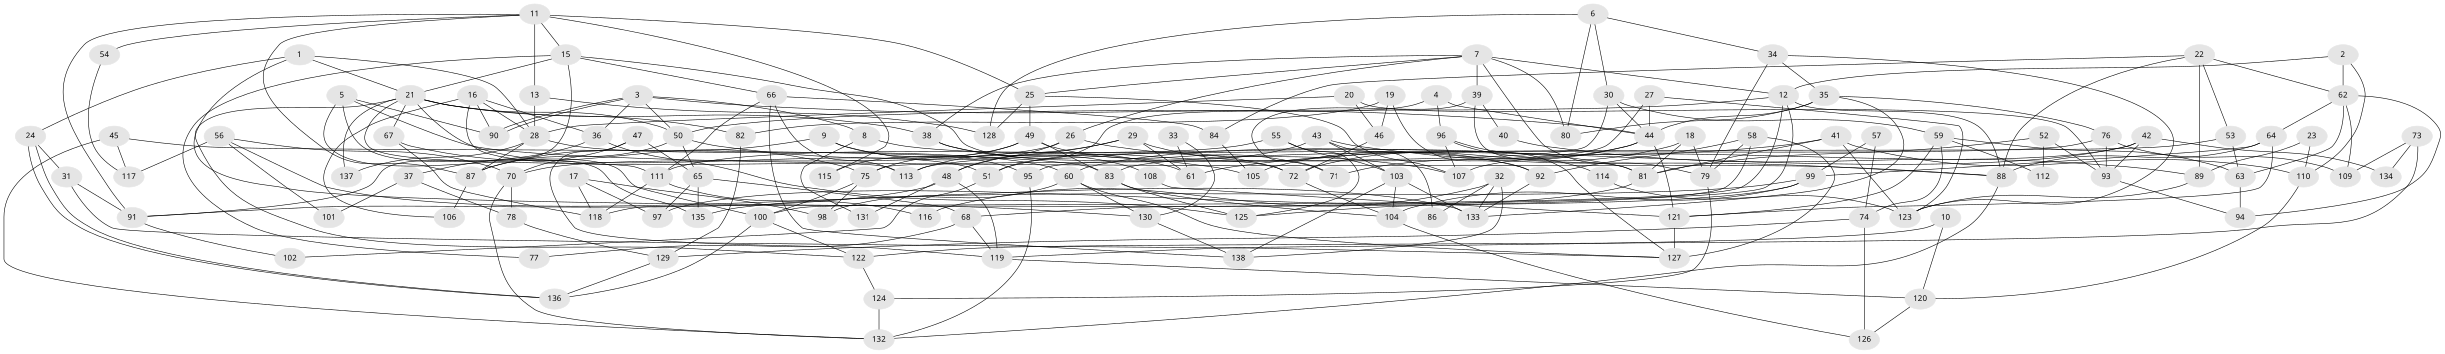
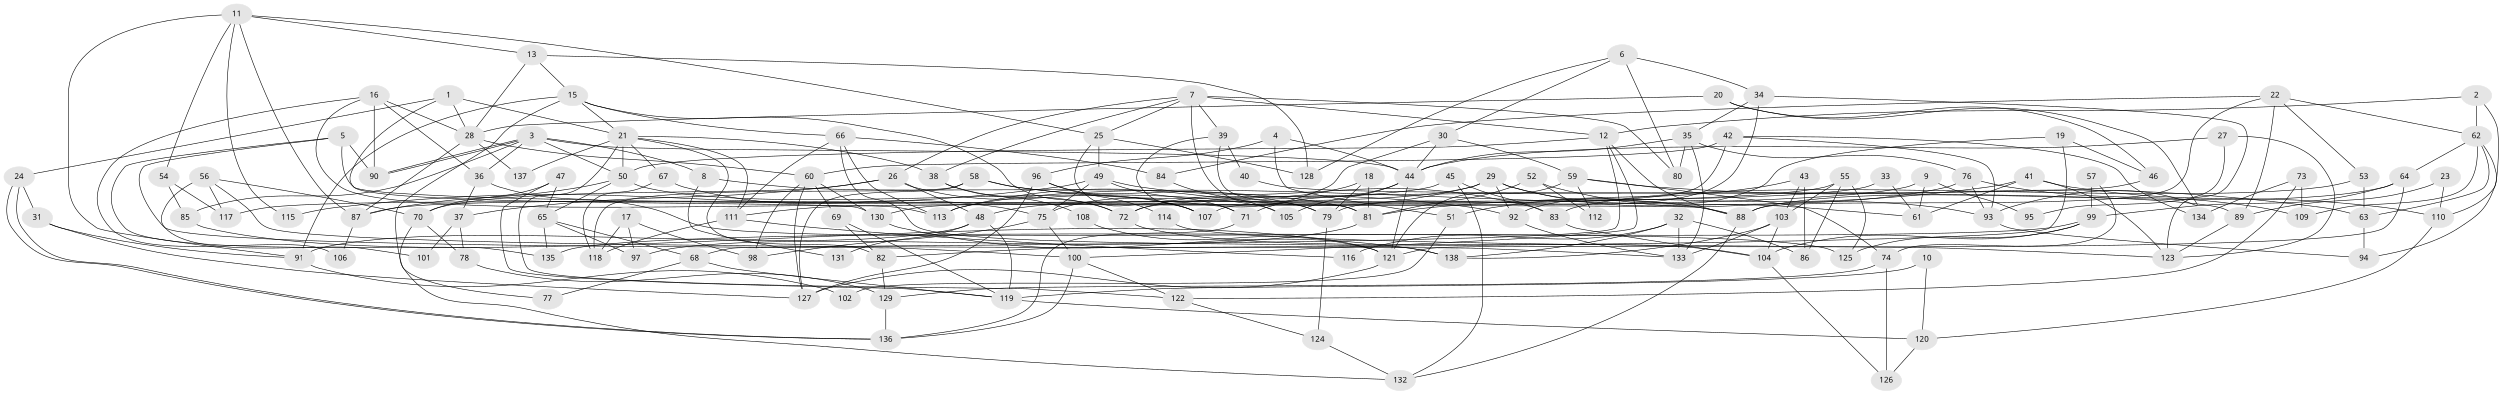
(550, 34) -> (552, 75)
(690, 162) -> none
(1658, 163) -> (1614, 201)
none -> (676, 197)
(1174, 200) -> none
none -> (185, 218)
none -> (837, 218)
none -> (1823, 221)
none -> (1043, 262)
(997, 290) -> none
